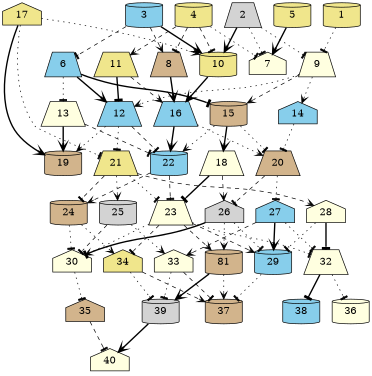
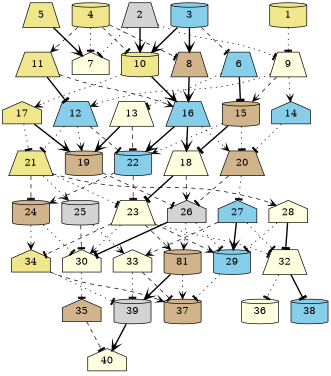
(292, 15) -> (41, 15)
(110, 31) -> (81, 89)
(154, 35) -> (189, 40)
(89, 87) -> none
(226, 133) -> (217, 135)
none -> (187, 134)
none -> (143, 192)
